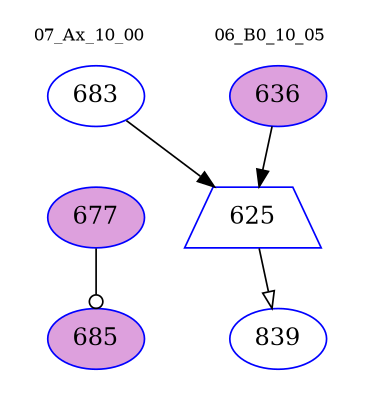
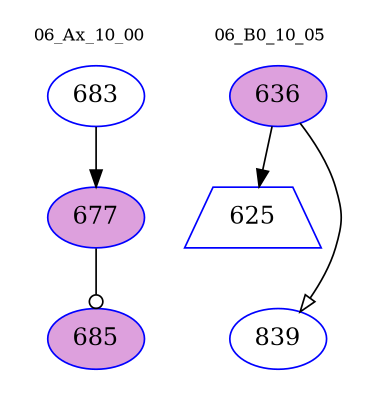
(89, 36) -> (89, 36)
(147, 136) -> (96, 149)
(264, 270) -> (341, 209)
